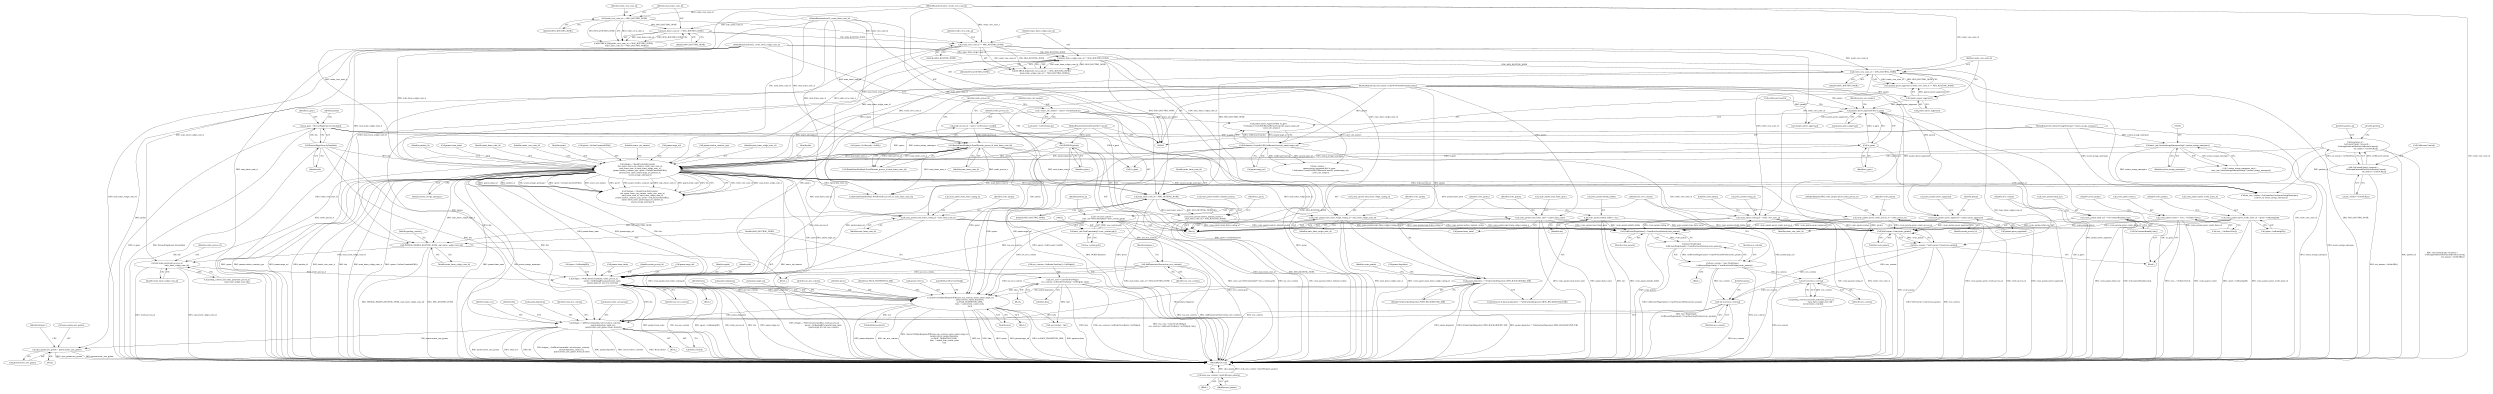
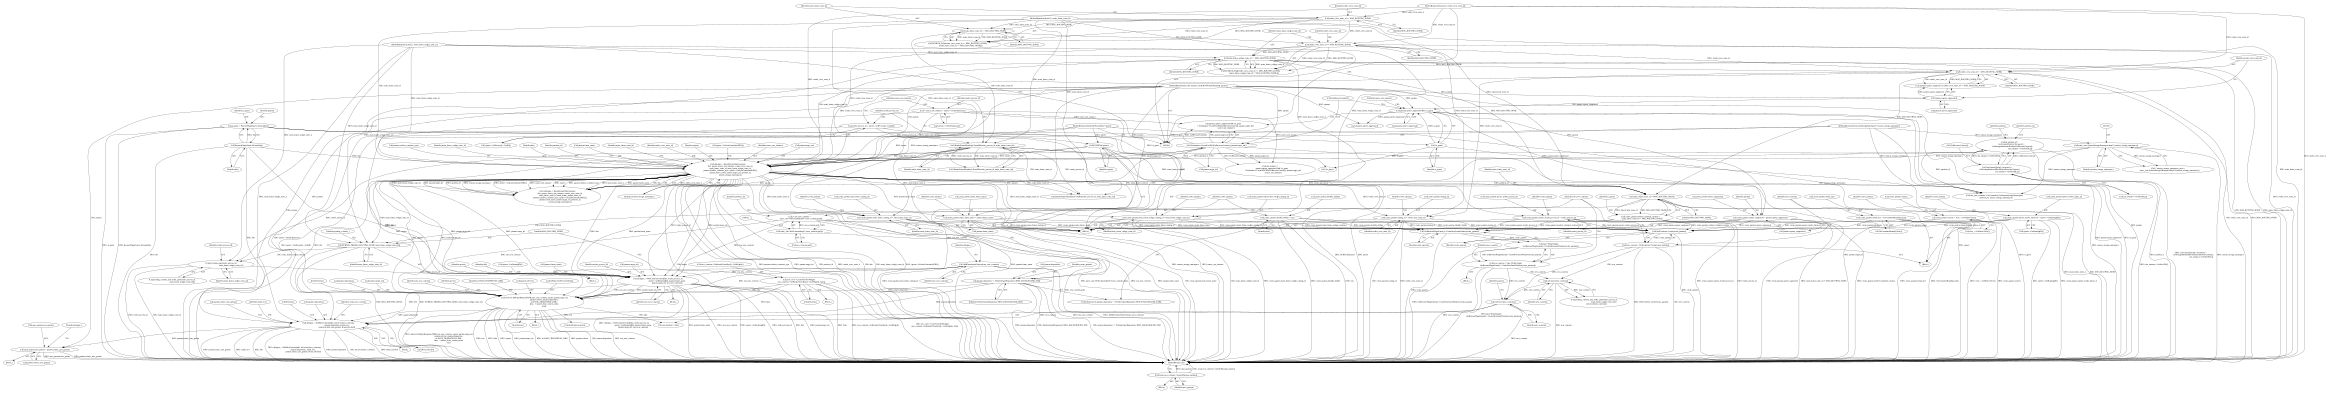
(1216, 197) -> none
(1832, 197) -> (1499, 197)
